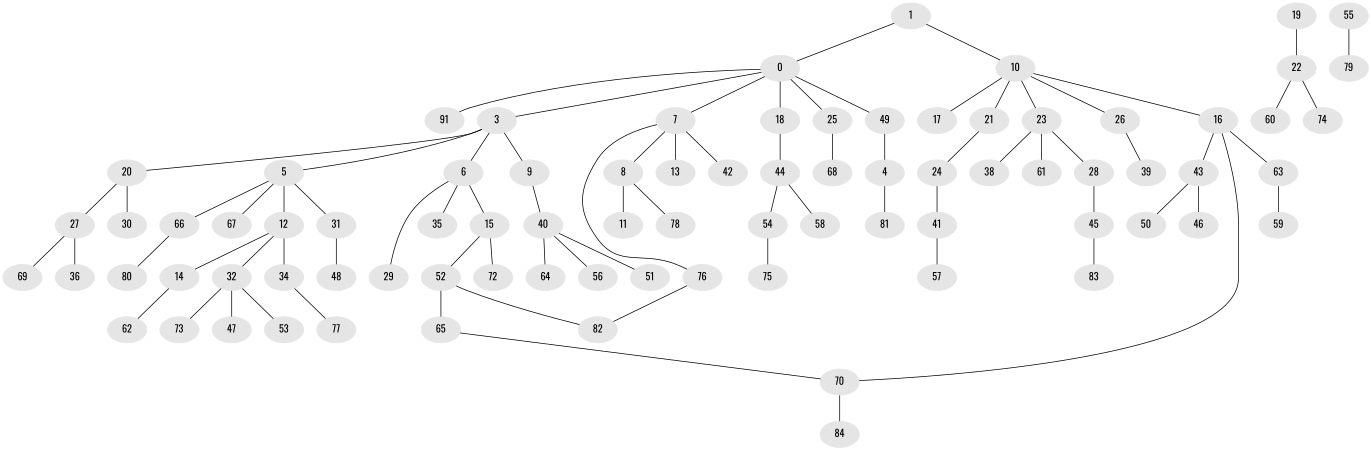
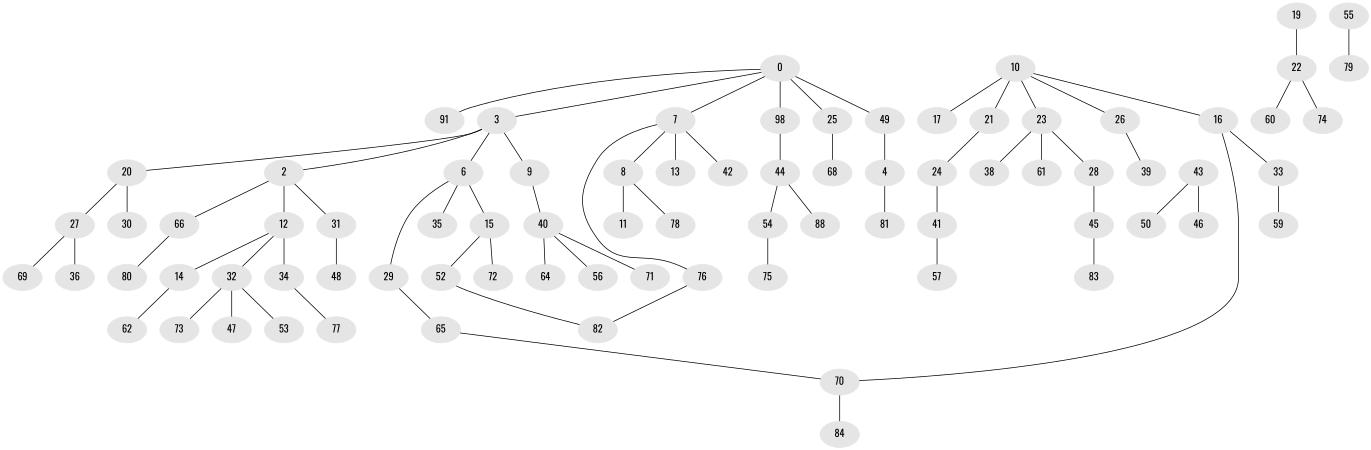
(911, 16) -> none
(780, 121) -> (780, 121)
(1208, 147) -> none
(284, 173) -> (284, 173)
(1278, 173) -> (1278, 173)
(232, 225) -> none
(820, 225) -> (820, 225)
(650, 277) -> (650, 277)
(441, 304) -> (415, 304)
